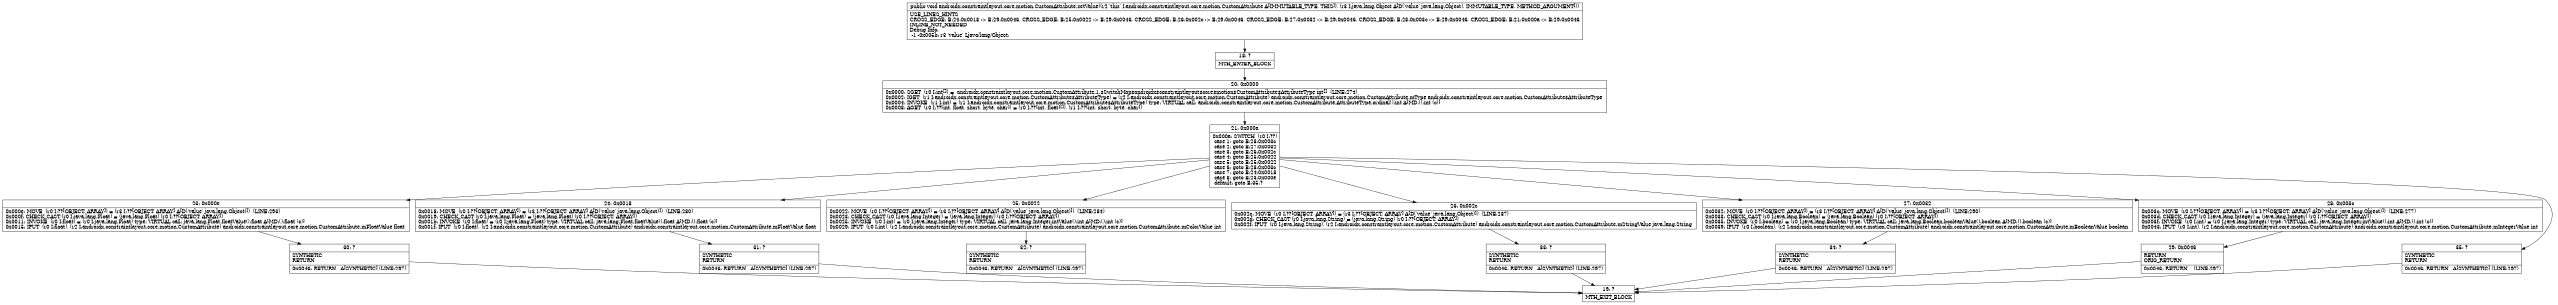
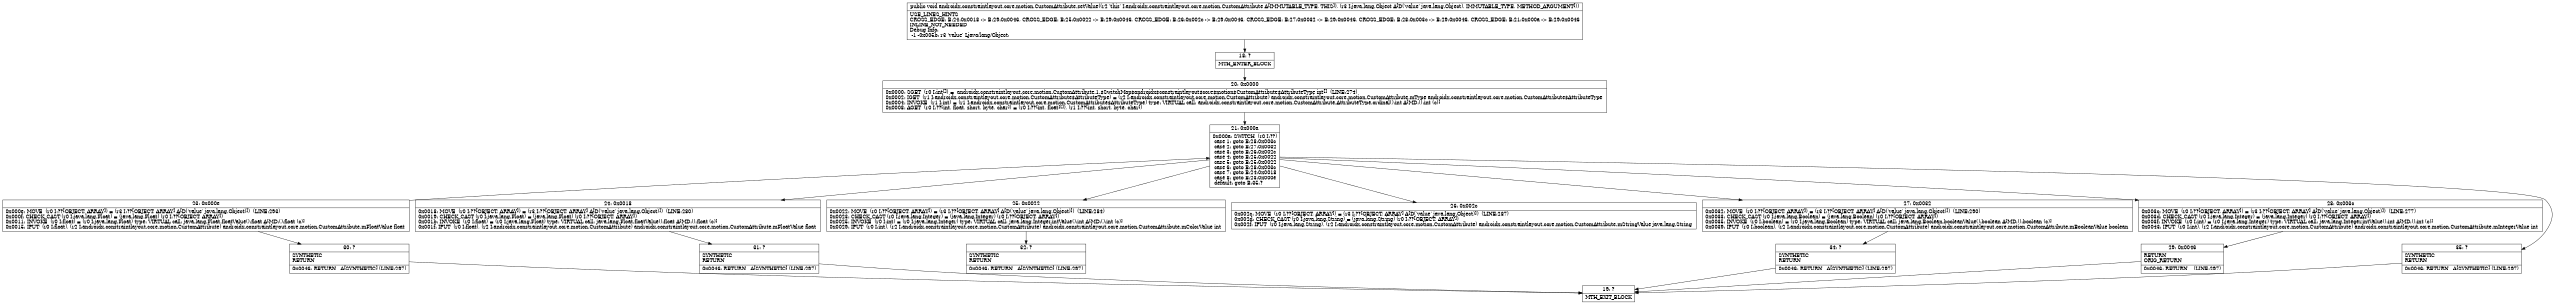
(810, 177) -> (808, 178)
(1546, 259) -> none
